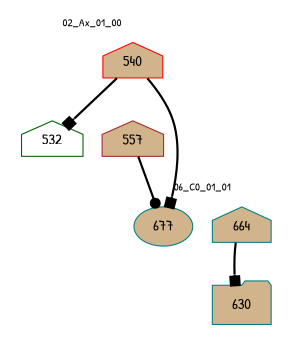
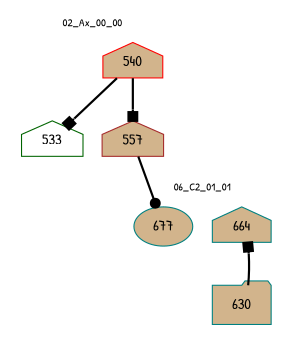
(93, 23) -> (93, 23)
(176, 134) -> (133, 94)
(52, 140) -> (52, 140)
(203, 188) -> (203, 188)
(235, 258) -> (249, 269)
